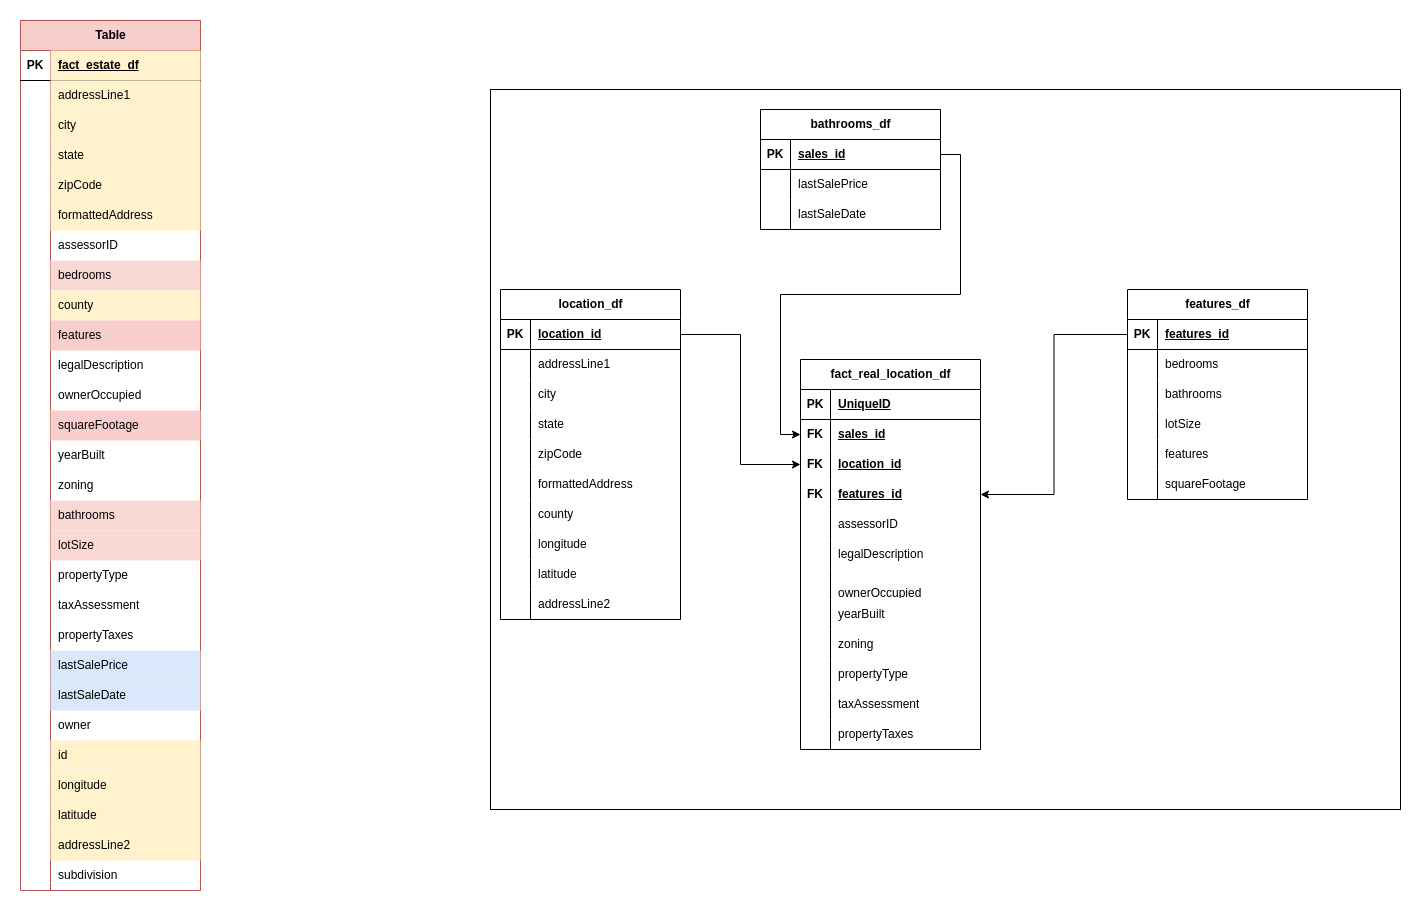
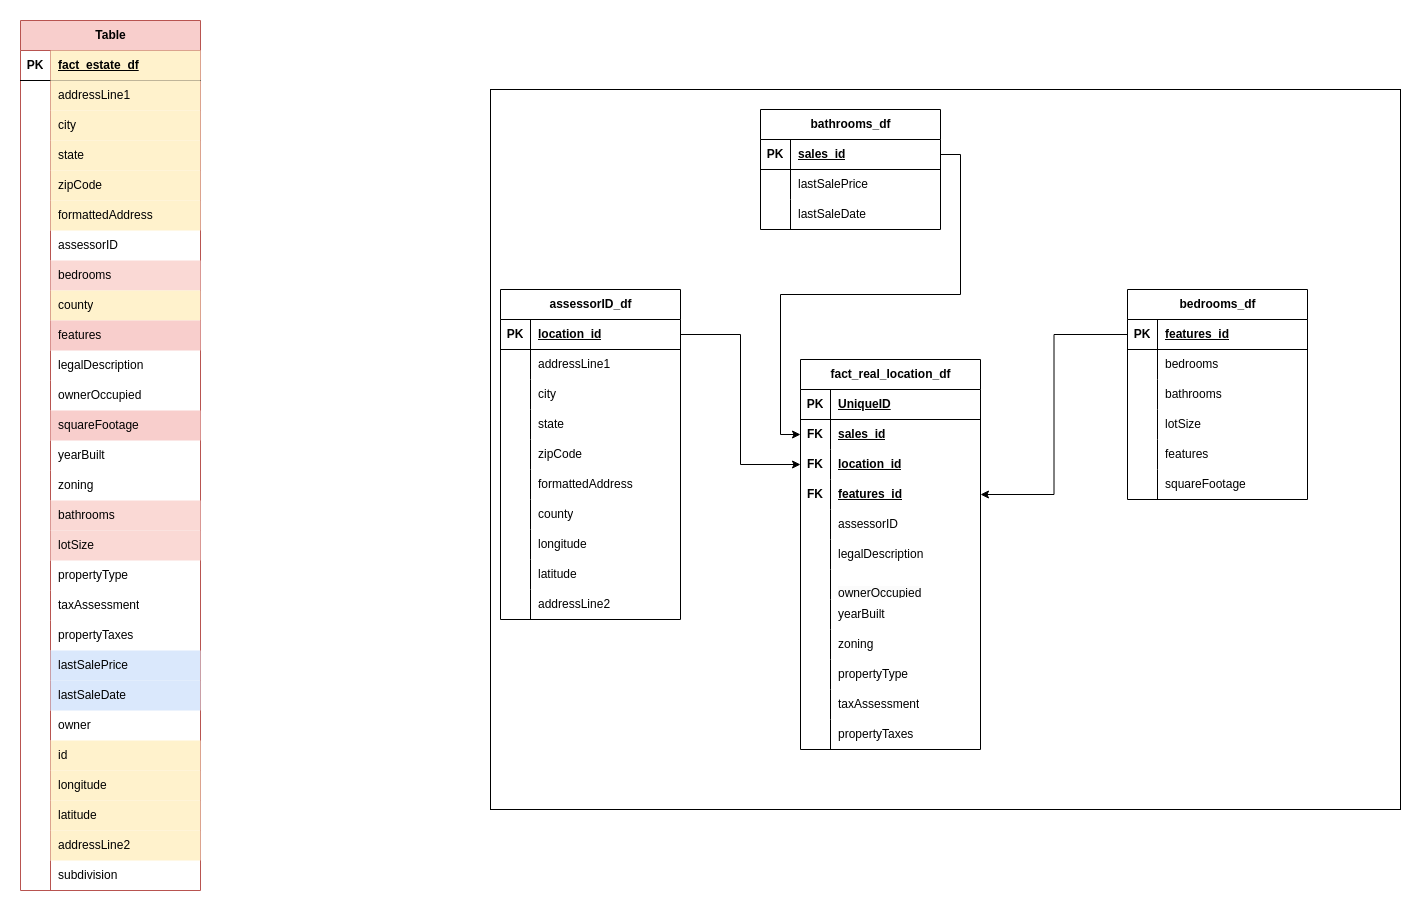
(591, 305) -> (591, 305)
(1218, 305) -> (1218, 305)
